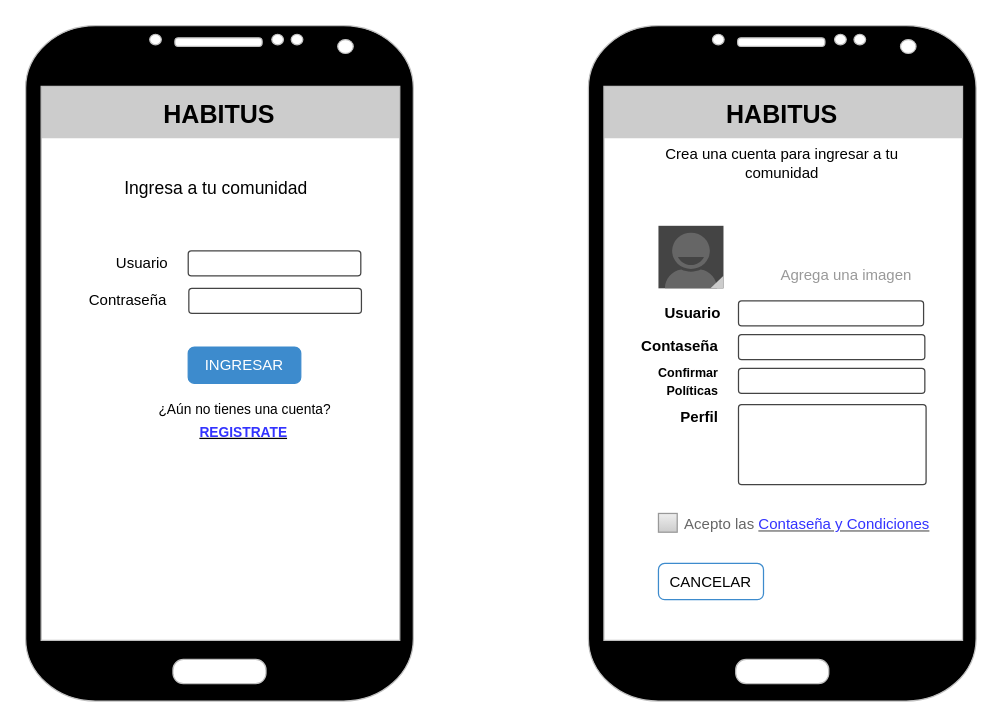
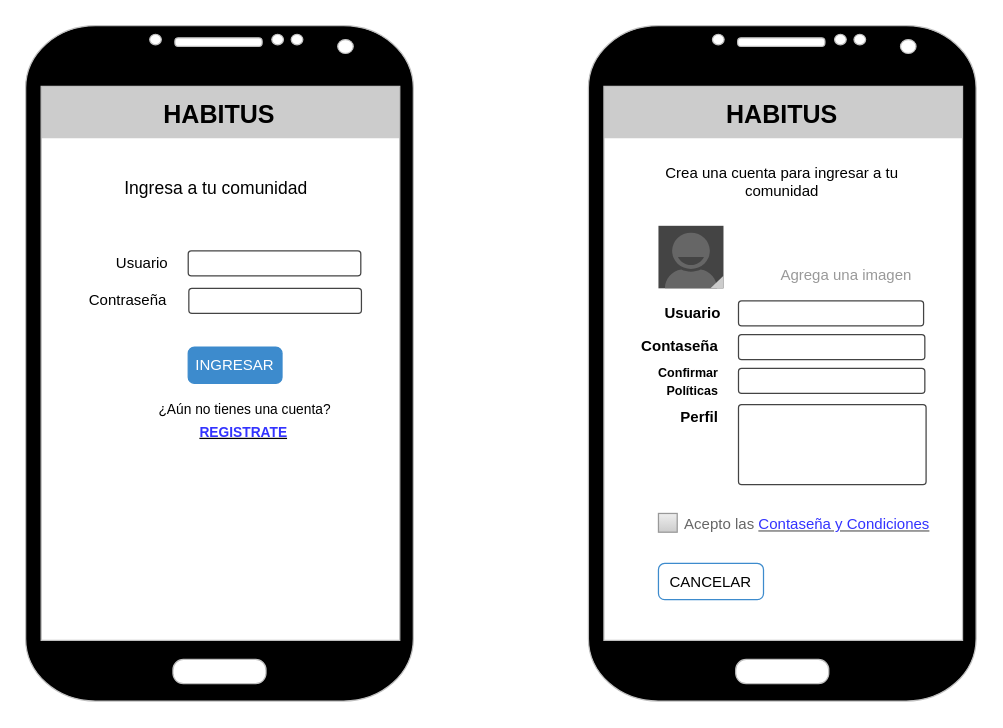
(782, 163) -> (782, 182)
(244, 365) -> (235, 365)
